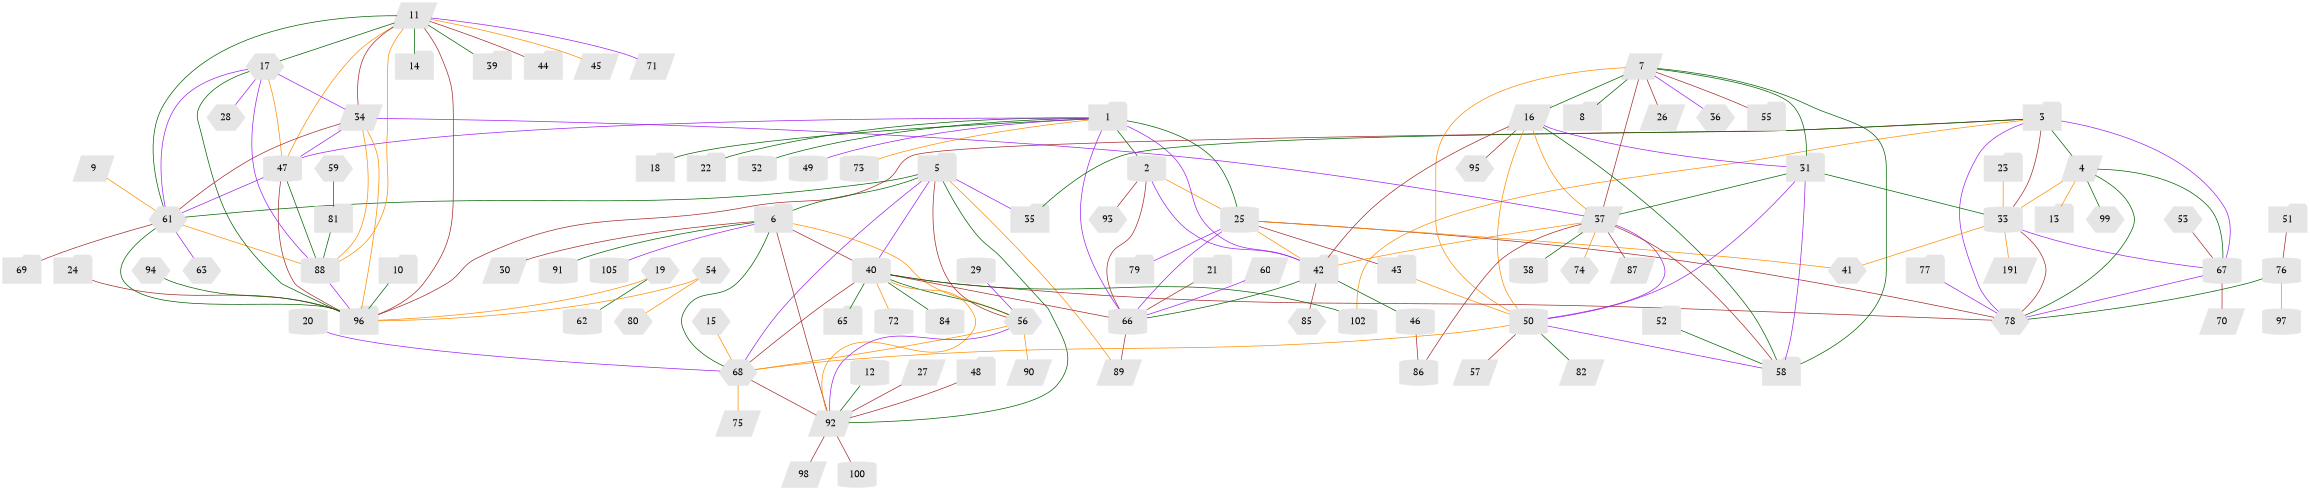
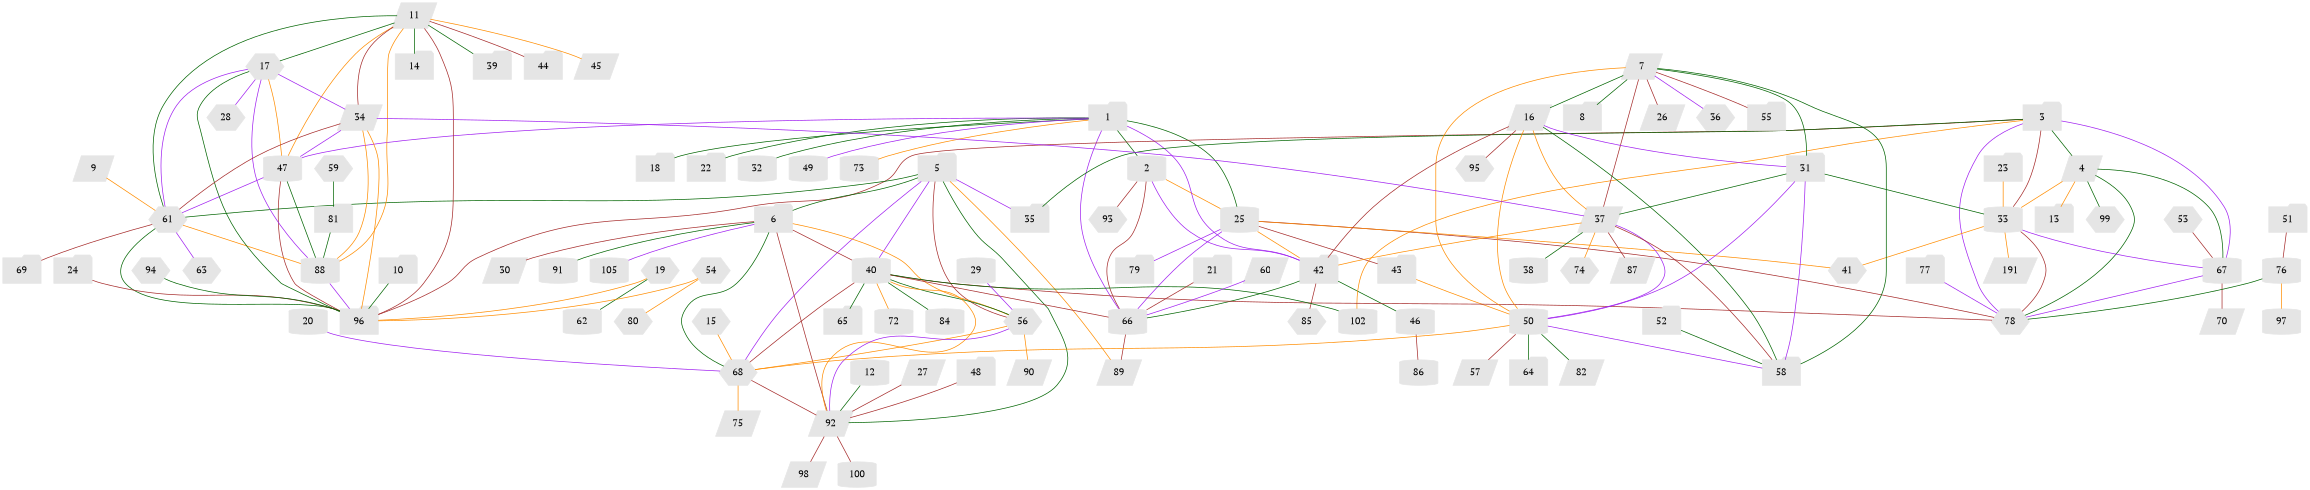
(652, 67) -> none
(1488, 273) -> none
none -> (1529, 373)
